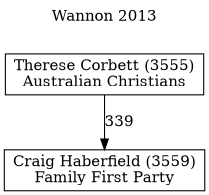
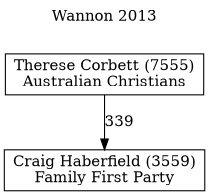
(105, 74) -> (105, 74)
